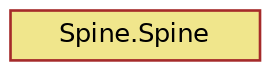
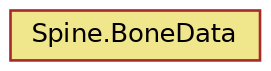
(135, 35) -> (135, 35)
